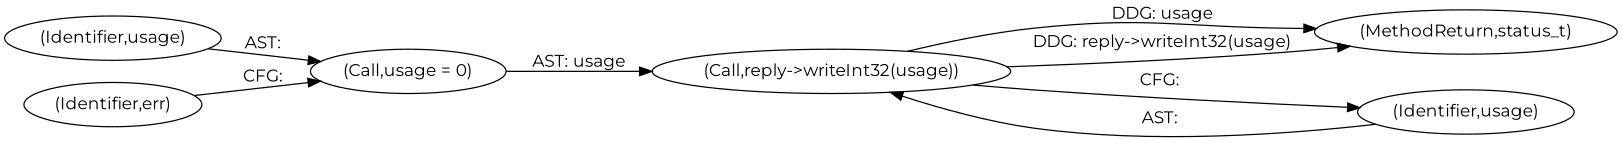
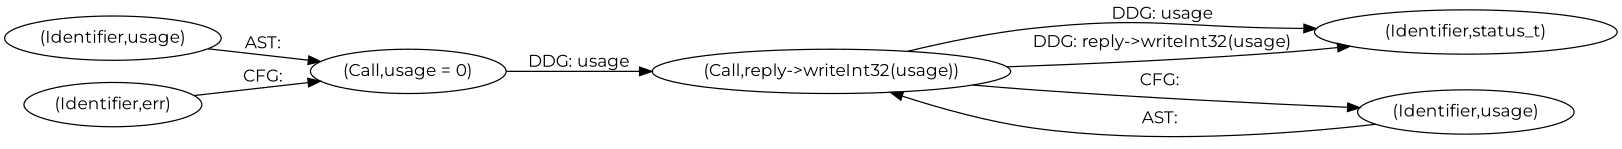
(1466, 32) -> (1466, 32)
(579, 62) -> (579, 62)
